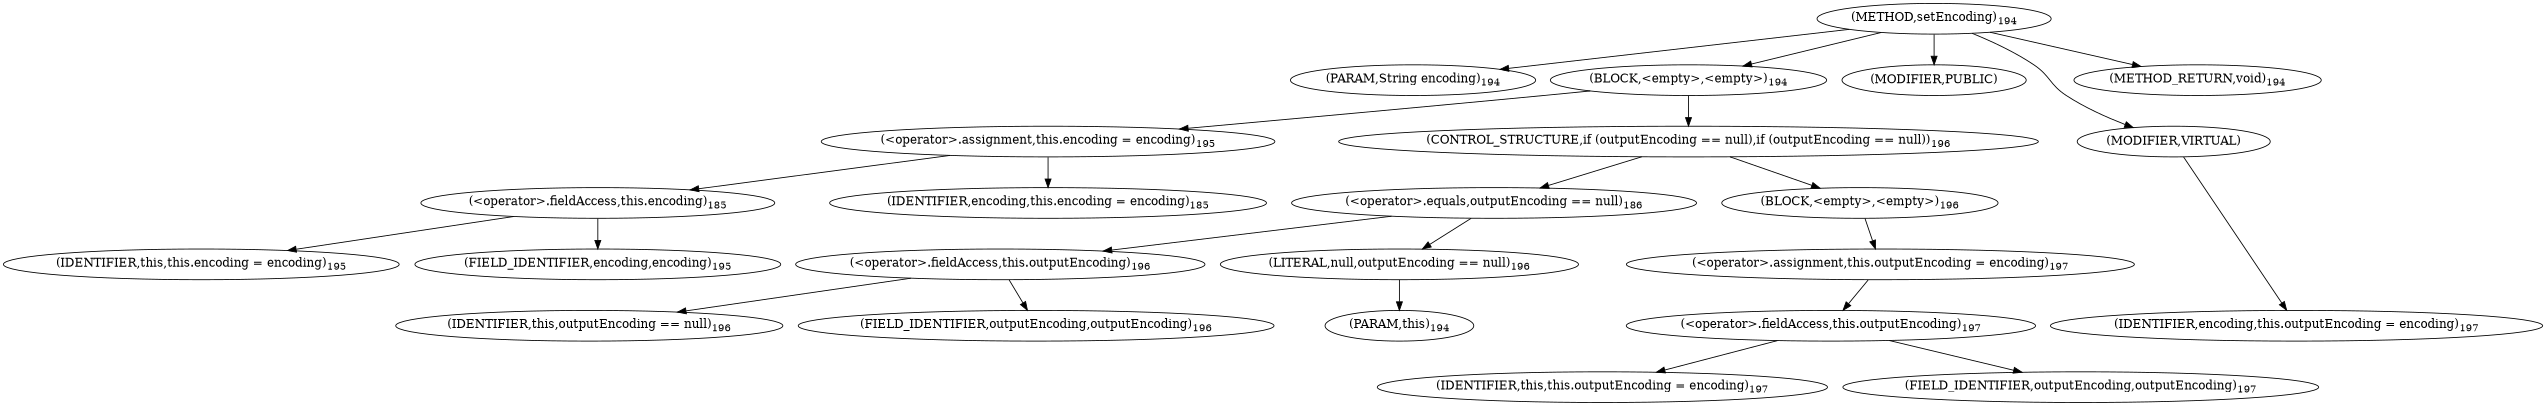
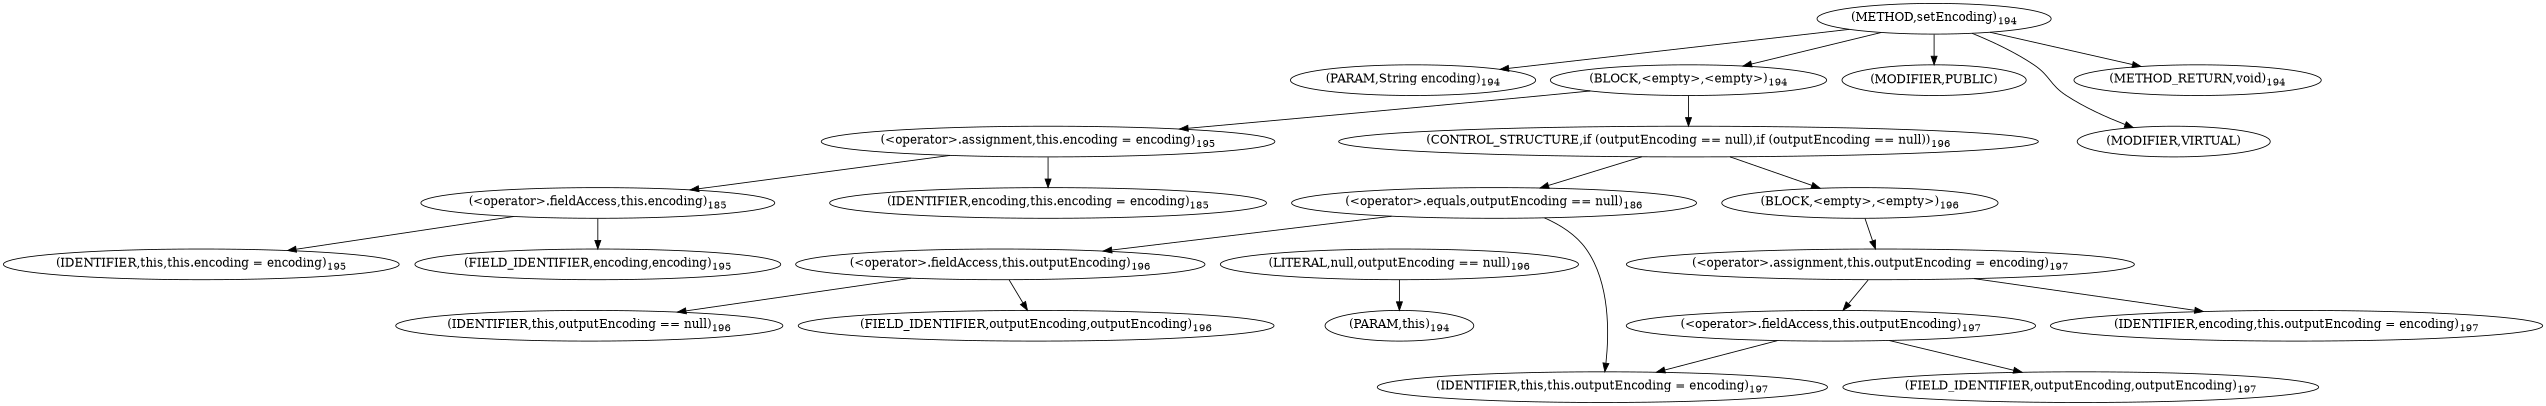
(2233, 230) -> (2084, 294)
(1450, 231) -> (1600, 278)
